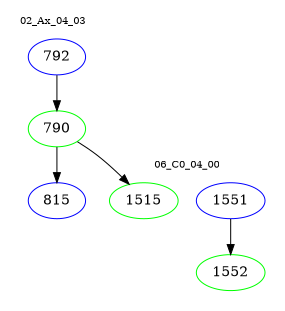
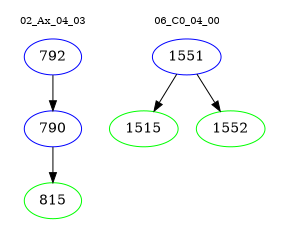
(57, 129) -> (53, 129)
(108, 164) -> (168, 88)
(57, 201) -> (53, 201)
